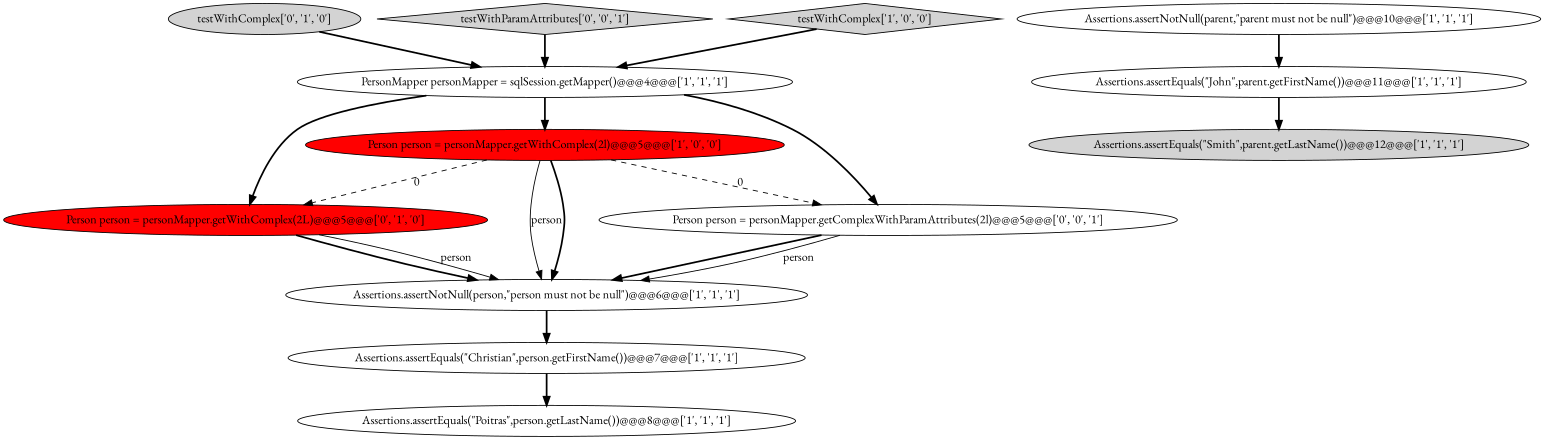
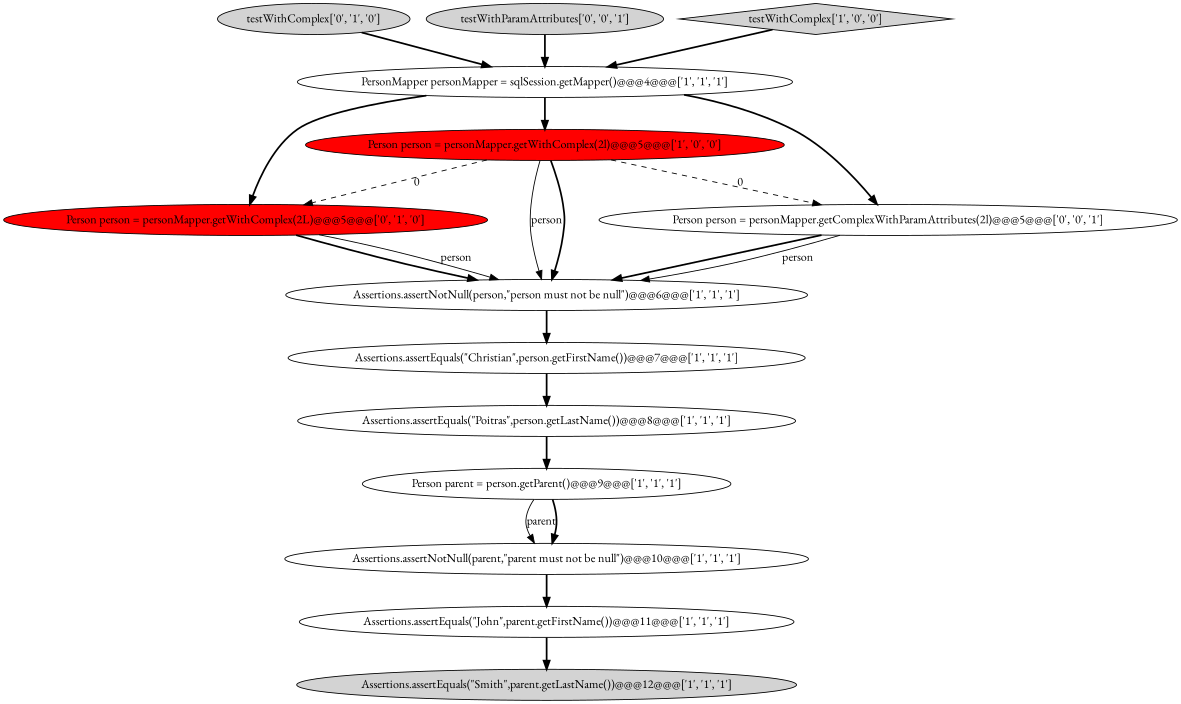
(545, 19) -> (545, 19)
none -> (547, 484)
